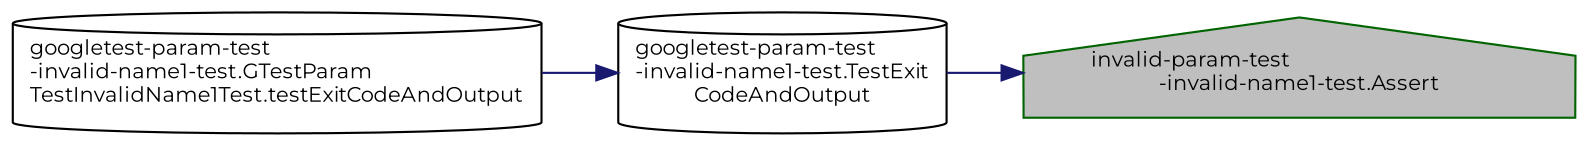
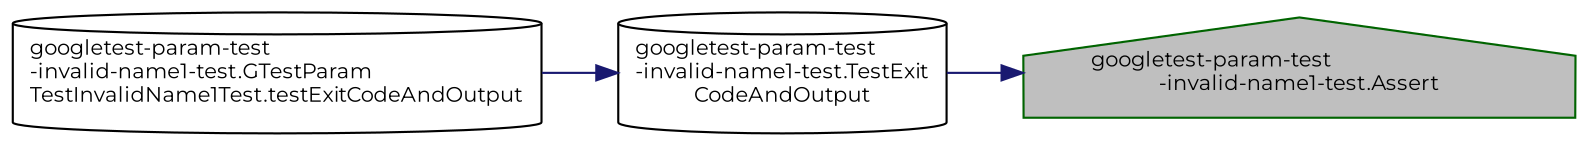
(1299, 73) -> (1299, 73)
